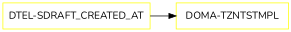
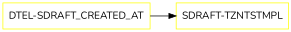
(232, 16) -> (232, 16)
